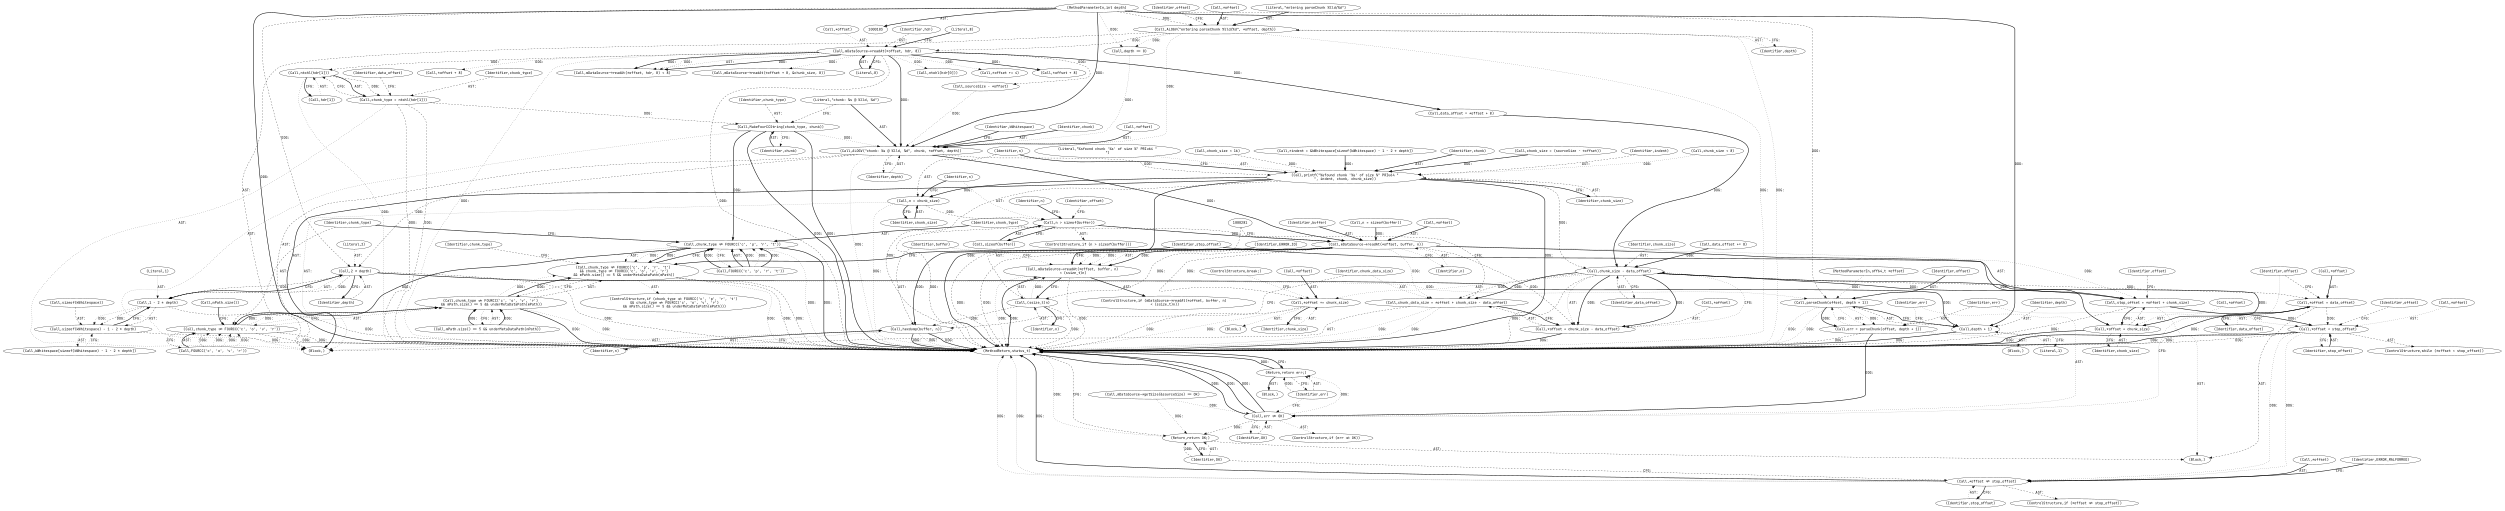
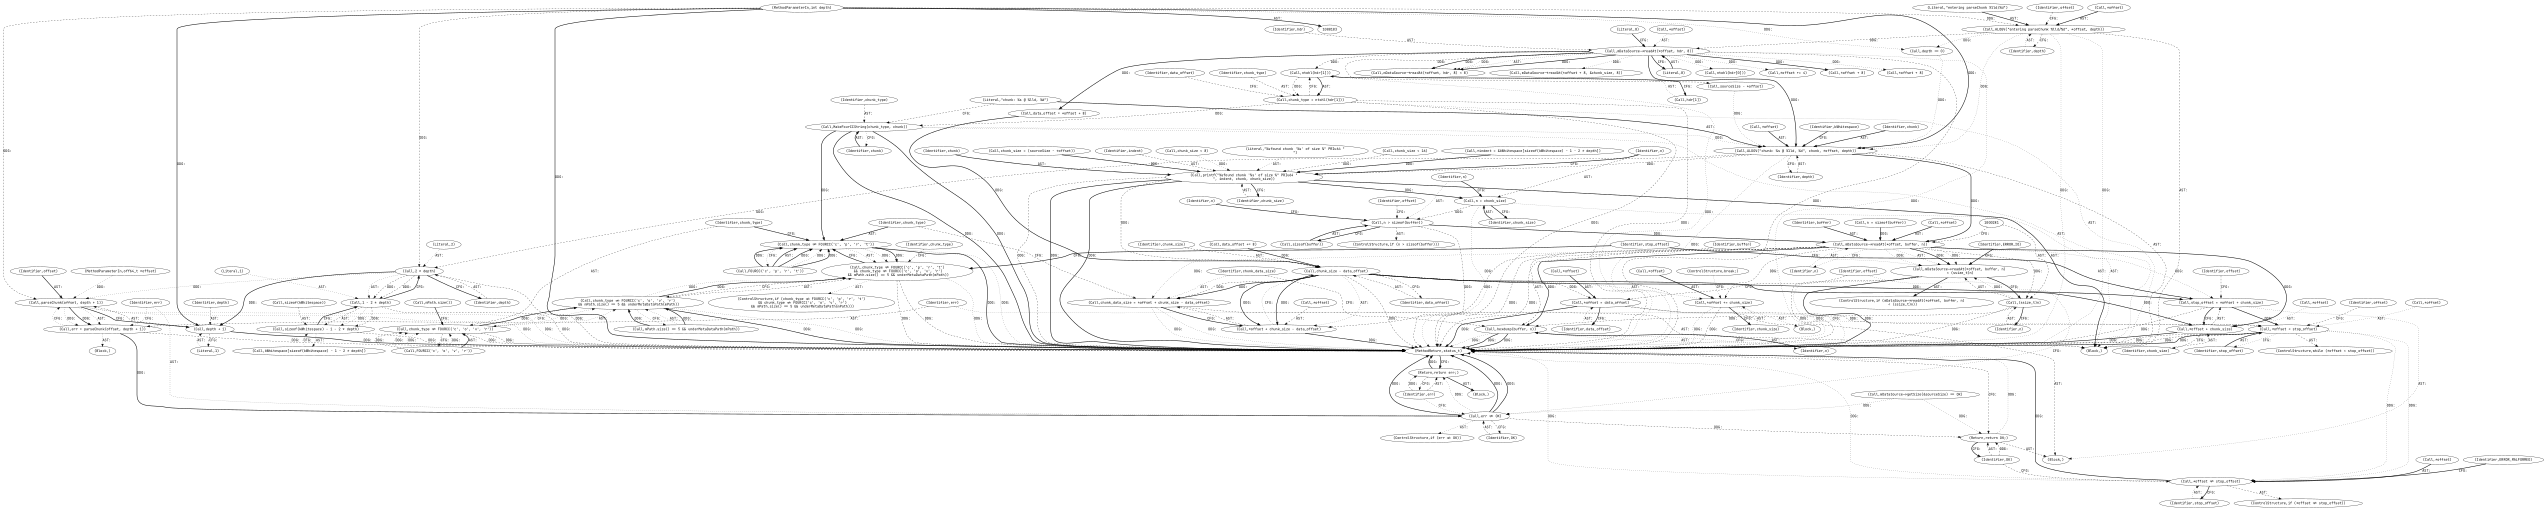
(457, 270) -> none
